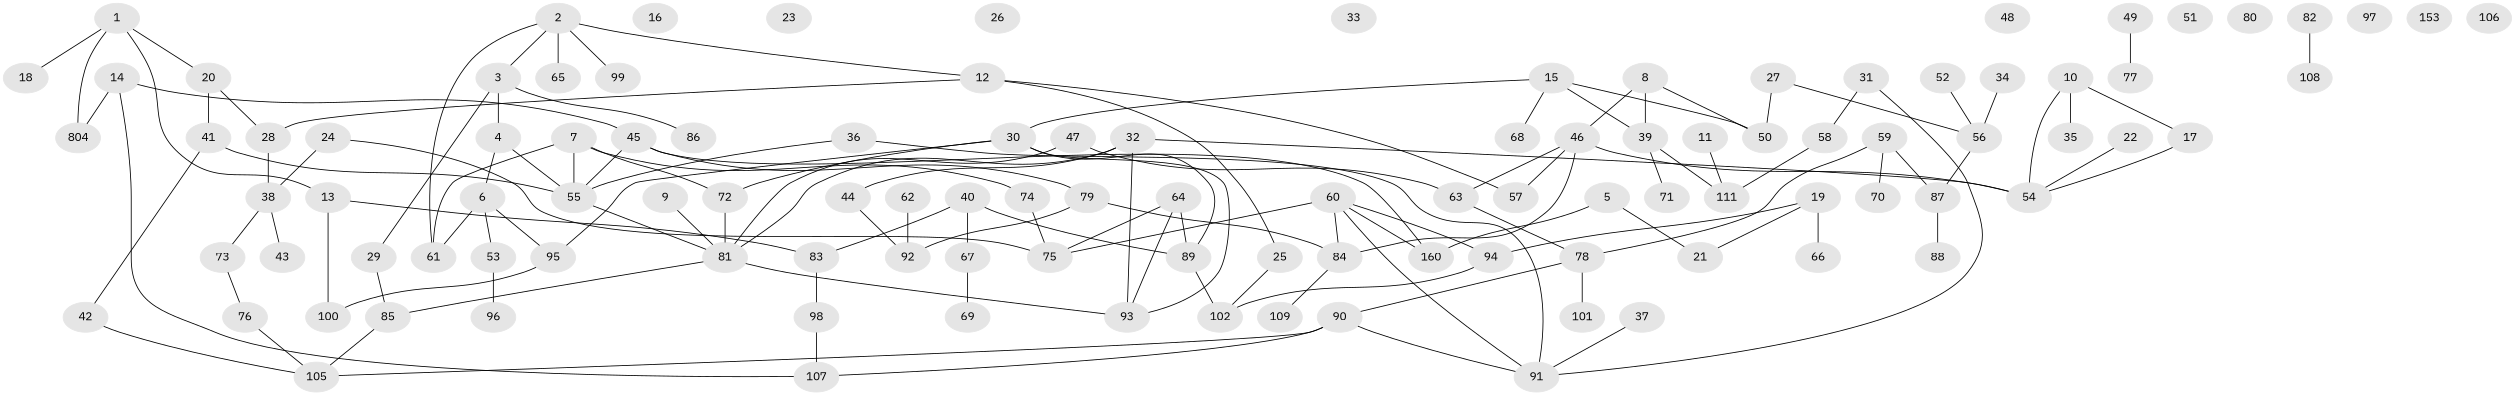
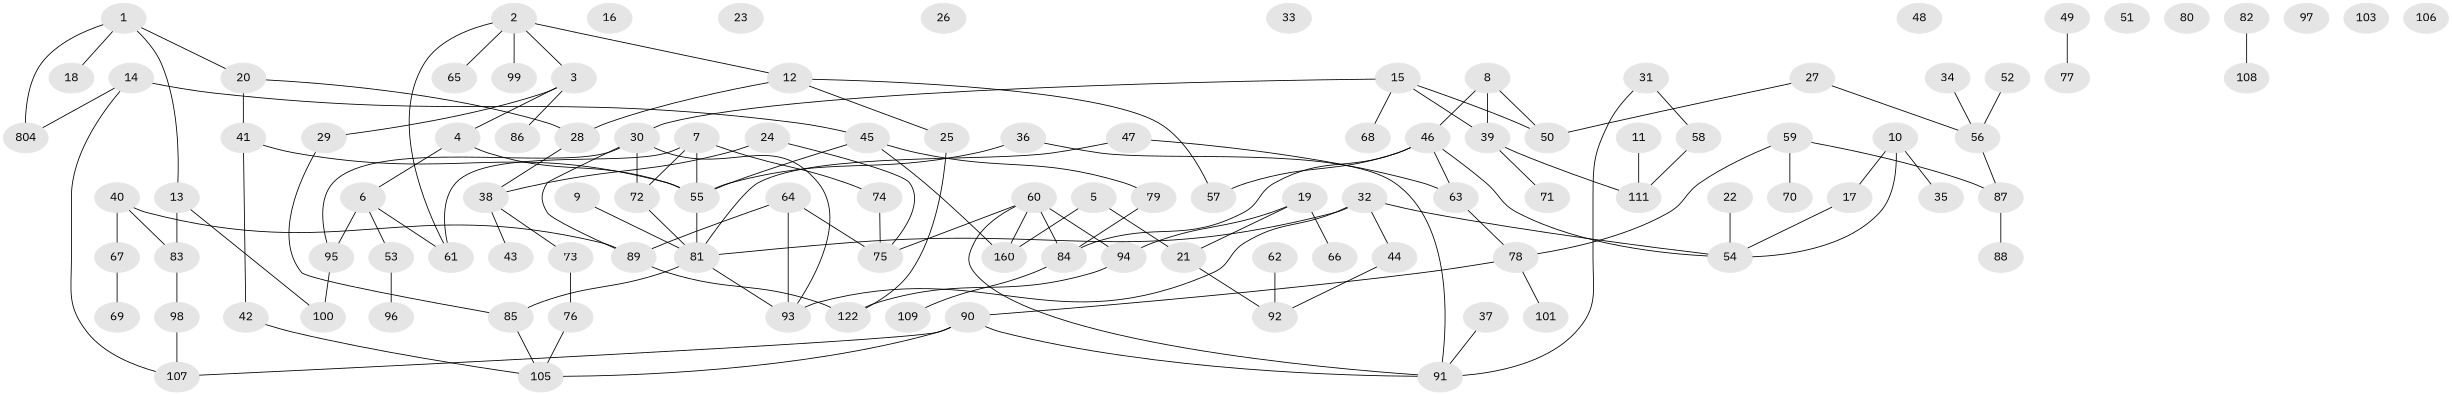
(2429, 18) -> (2366, 18)
(997, 228) -> (1229, 287)
(1220, 317) -> (848, 317)
